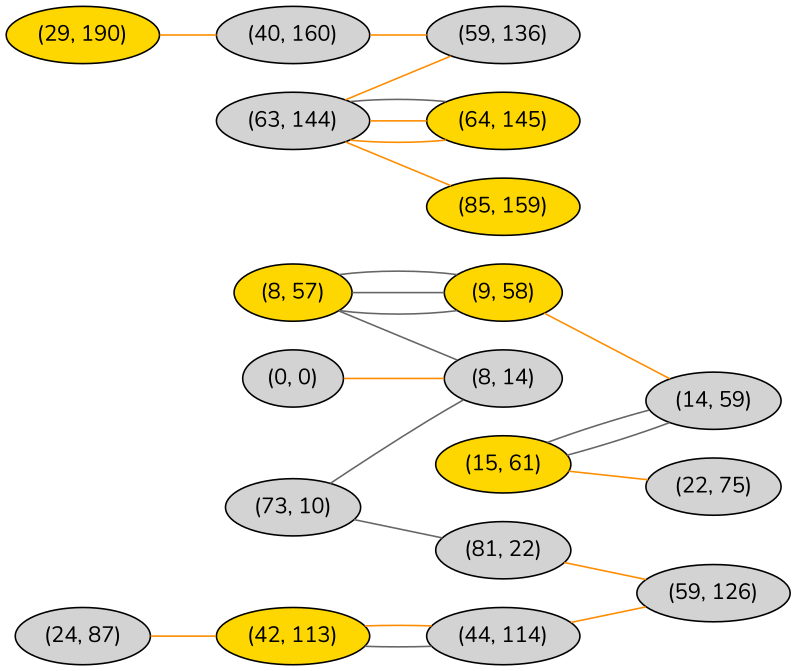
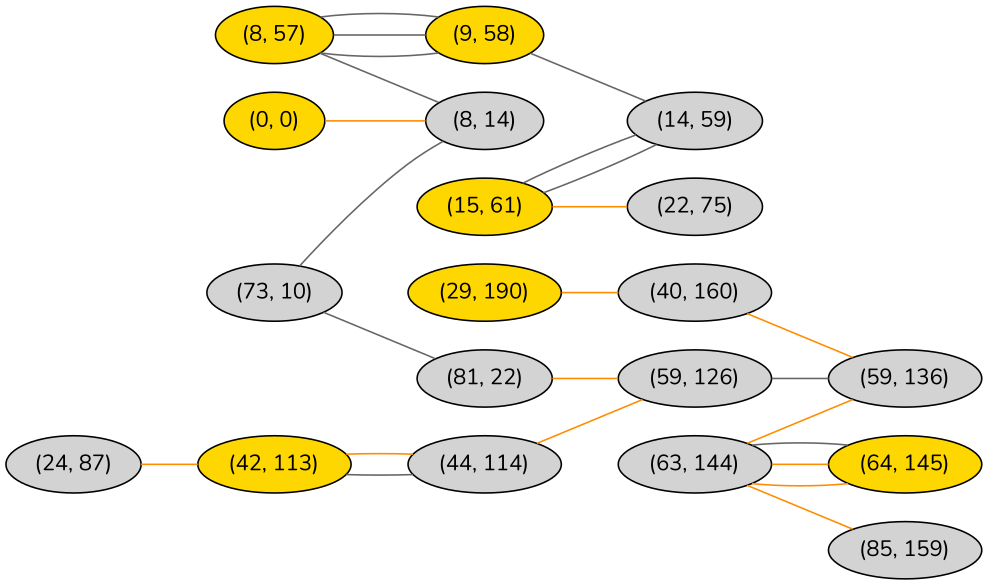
(503, 207) -> (905, 550)
(607, 346) -> (588, 77)
(293, 378) -> (274, 121)
none -> (800, 378)
